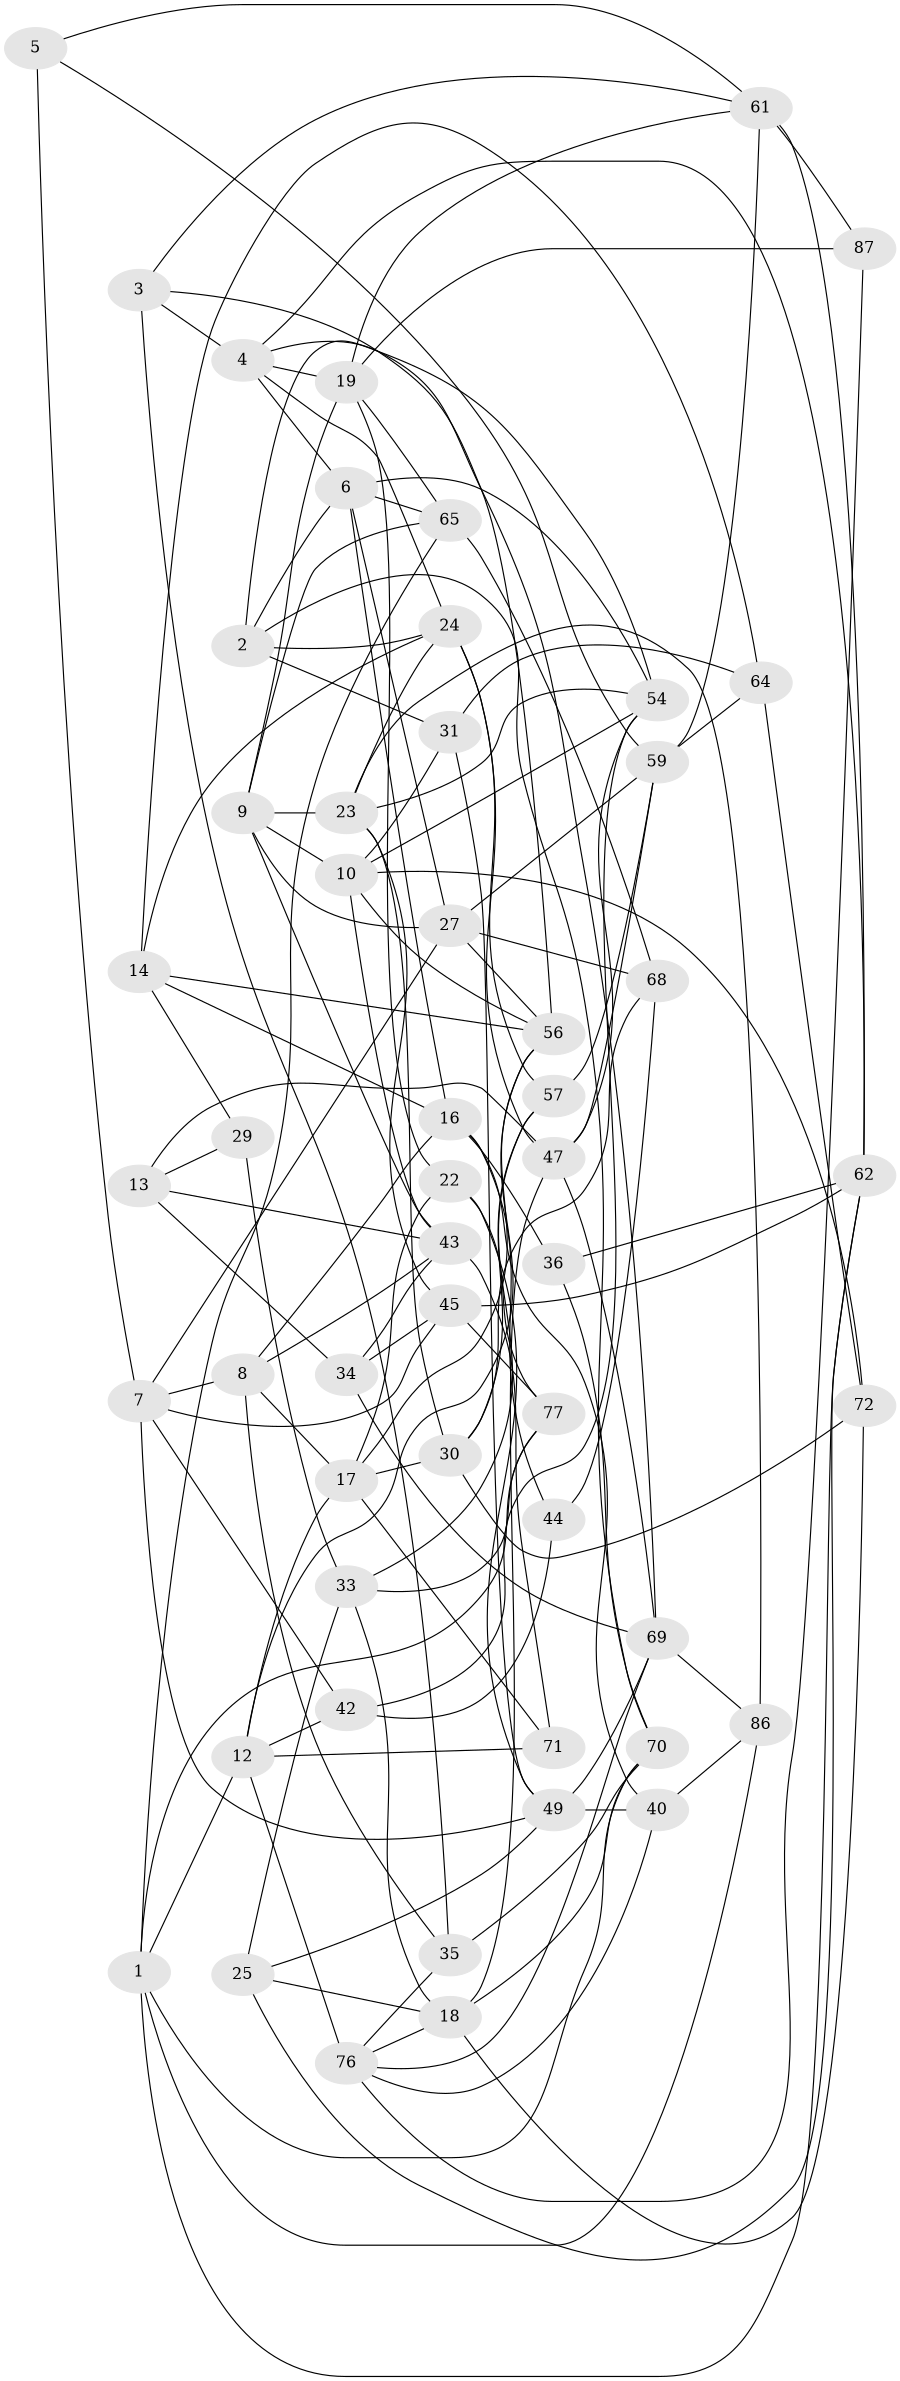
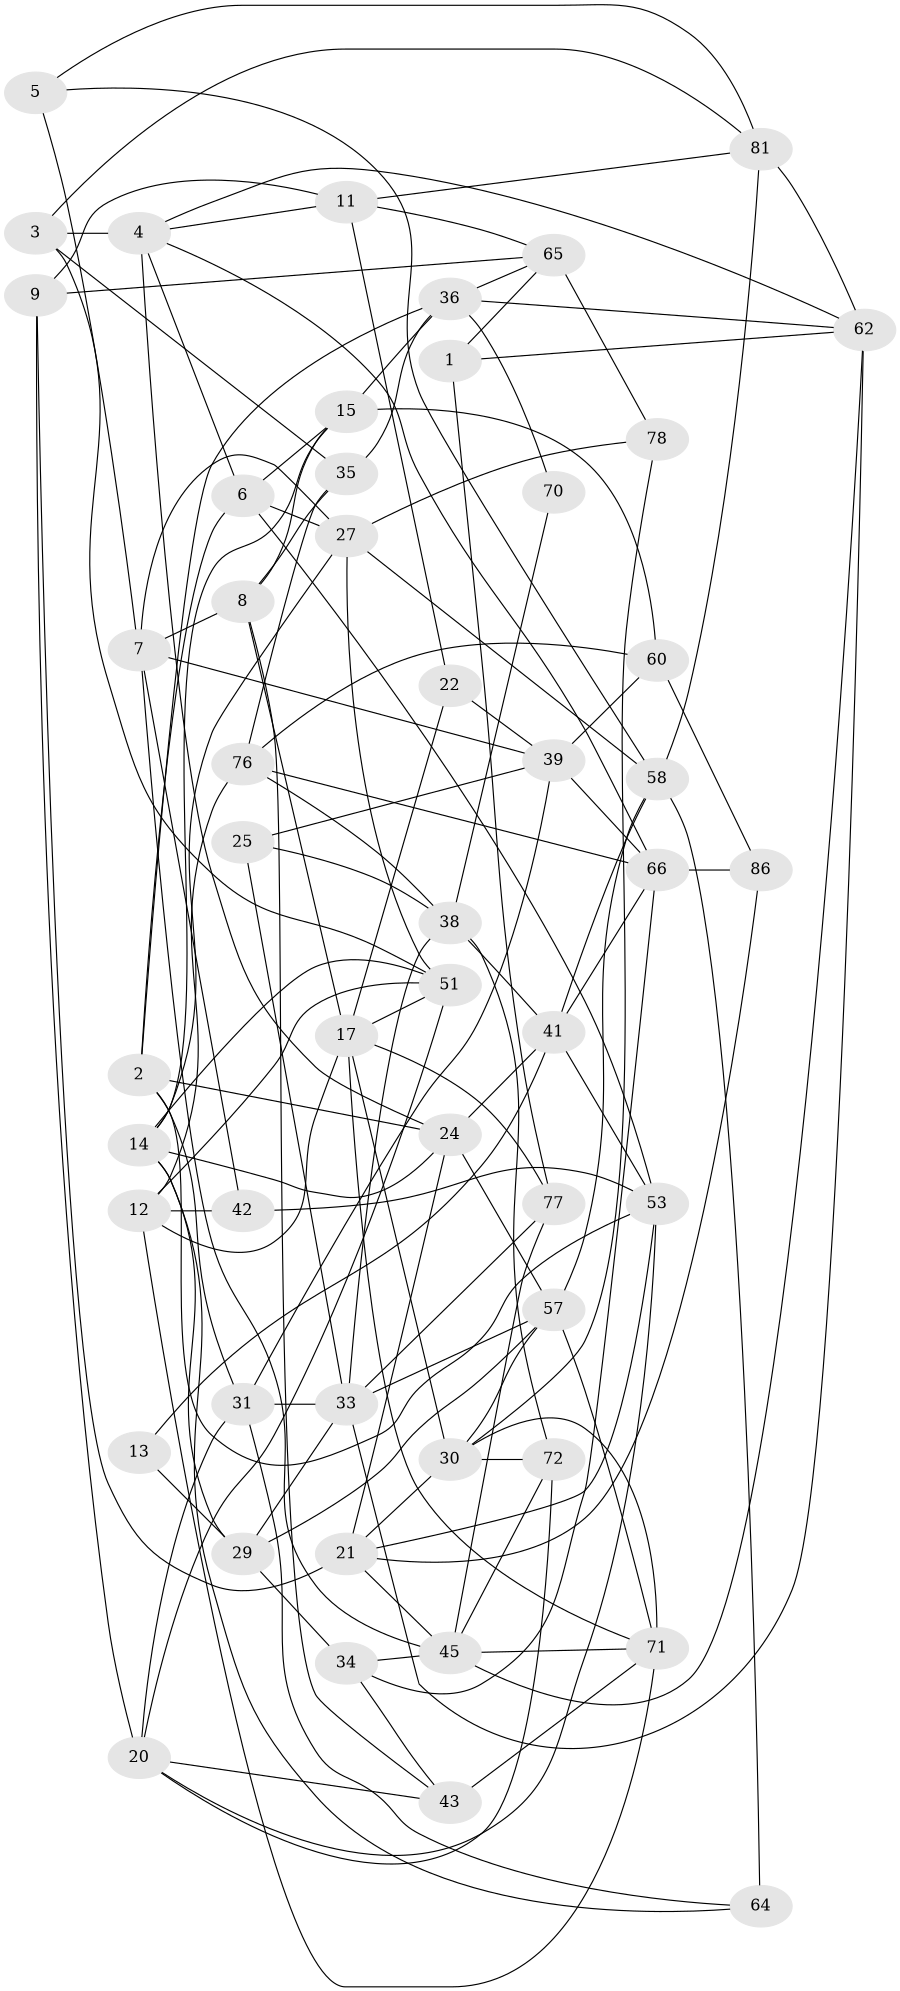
(761, 108) -> (761, 149)
(865, 249) -> none
(347, 382) -> (347, 202)
(408, 507) -> (502, 277)
(657, 700) -> (657, 1204)
(657, 762) -> (657, 779)
(347, 813) -> (347, 1554)
(347, 875) -> (139, 1758)
(320, 908) -> (203, 765)
(657, 981) -> (657, 439)
(585, 1003) -> (185, 604)
(337, 1033) -> none
(554, 1034) -> (450, 985)
(811, 1045) -> (508, 1545)
(450, 1119) -> (347, 412)
(554, 1158) -> (554, 1032)
(295, 1215) -> none
(243, 1280) -> (291, 1605)
(503, 1297) -> (473, 1097)
none -> (298, 1404)
none -> (407, 1441)
none -> (613, 1458)
none -> (609, 1470)
(554, 1520) -> none
(657, 1638) -> (657, 870)
none -> (554, 1651)
(554, 1810) -> (554, 761)
(657, 1810) -> (657, 660)
(565, 1861) -> (398, 386)
(191, 1865) -> none
(450, 2017) -> (450, 923)
(825, 2026) -> (825, 1334)
(496, 2148) -> none
(529, 2245) -> none
